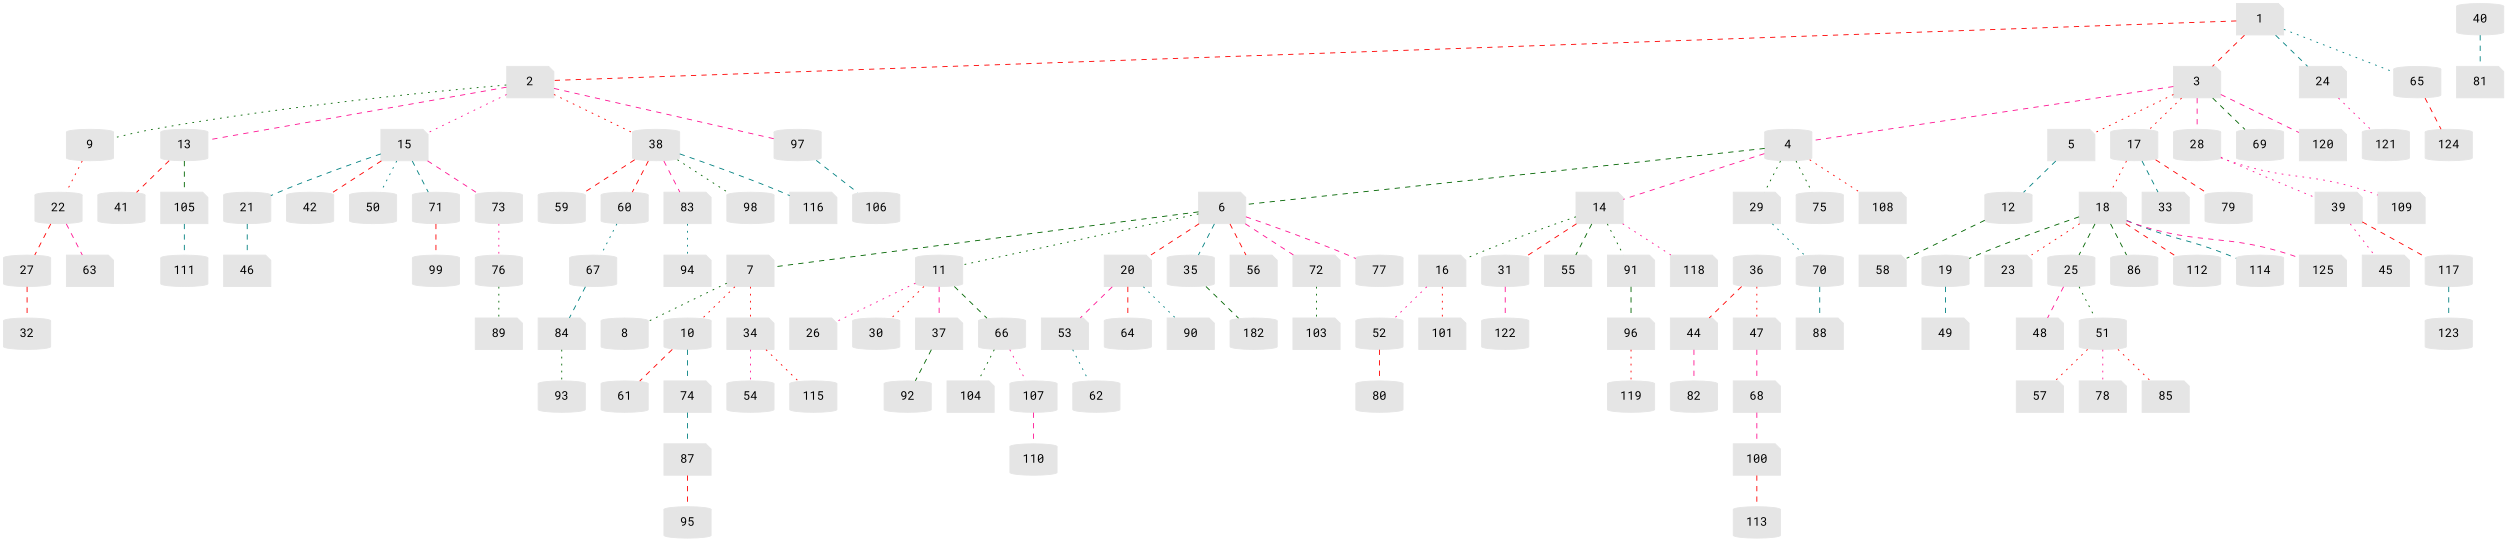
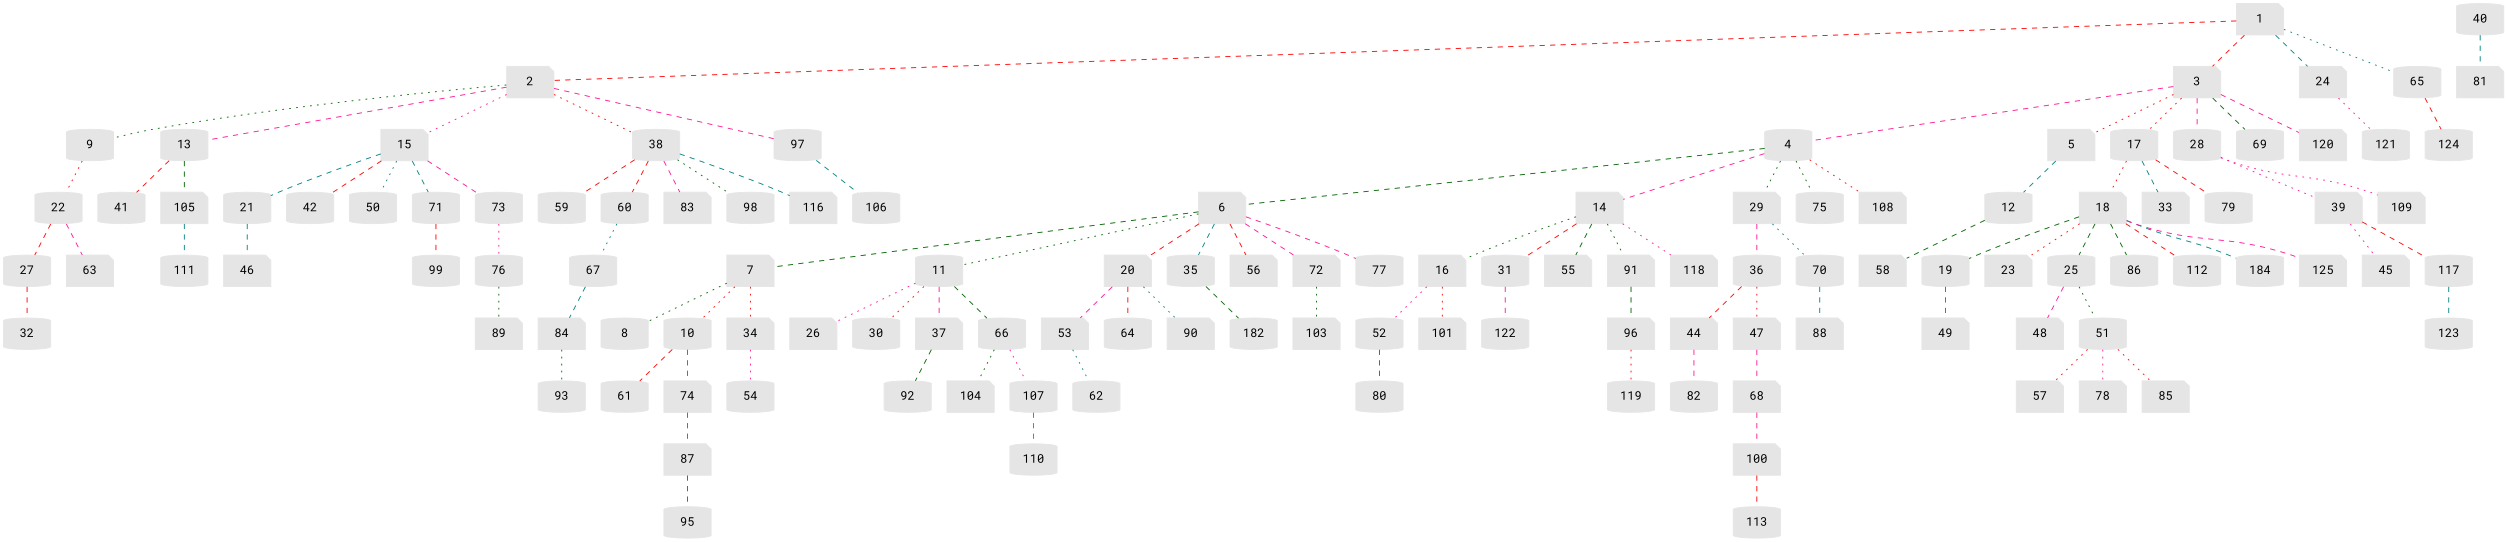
none -> (1757, 239)
(688, 271) -> none
(2260, 271) -> (2260, 271)
(813, 397) -> none
